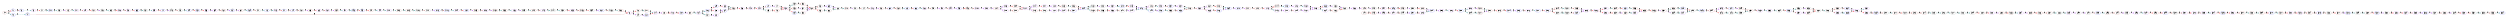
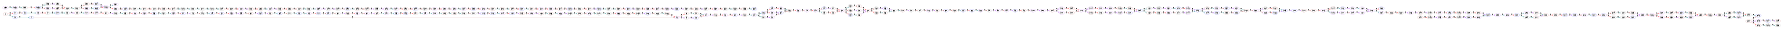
(1335, 6) -> none
(1706, 11) -> (1753, 19)
(1750, 11) -> none
